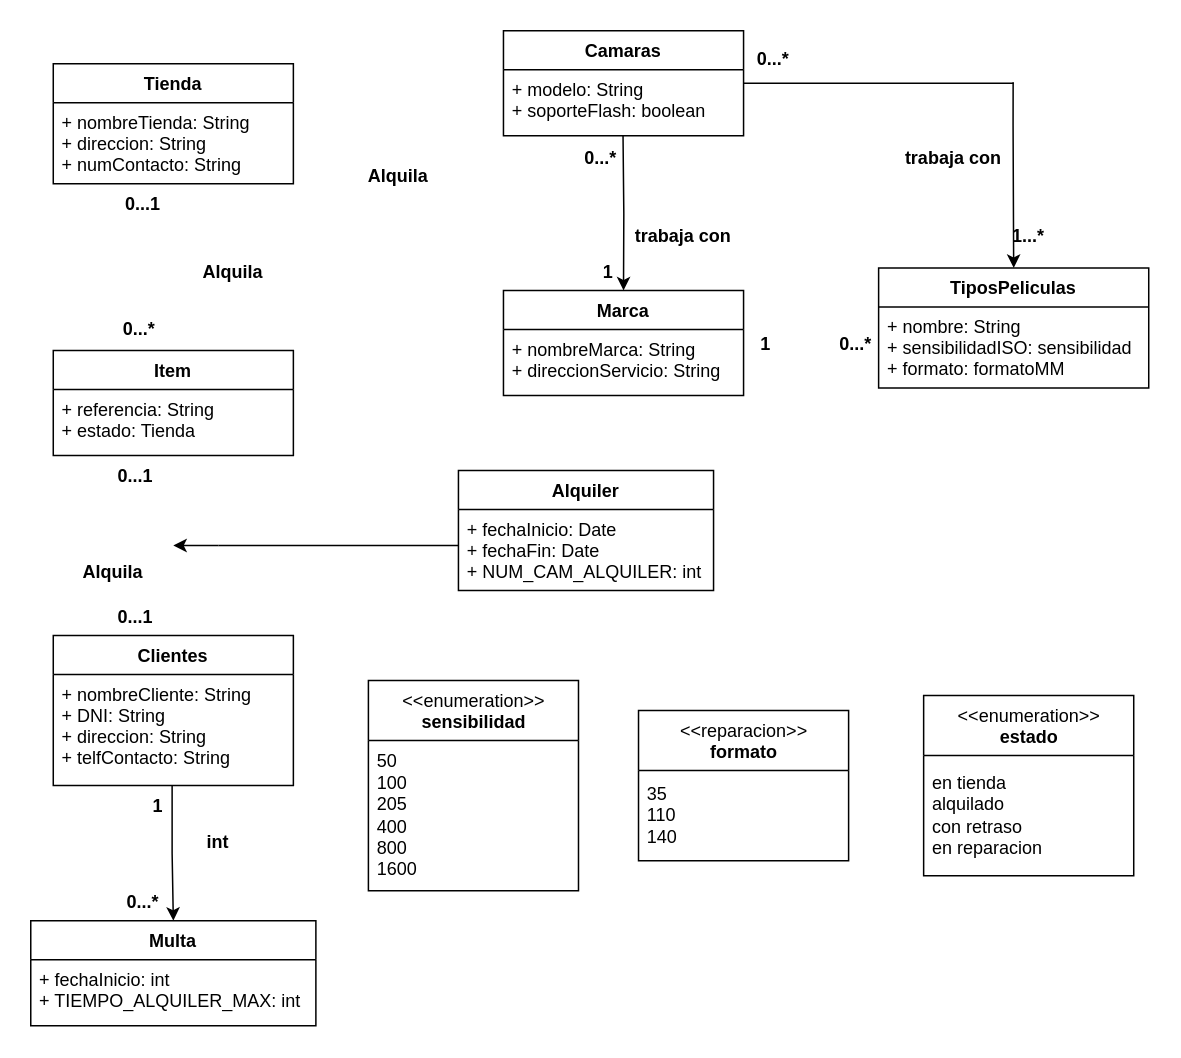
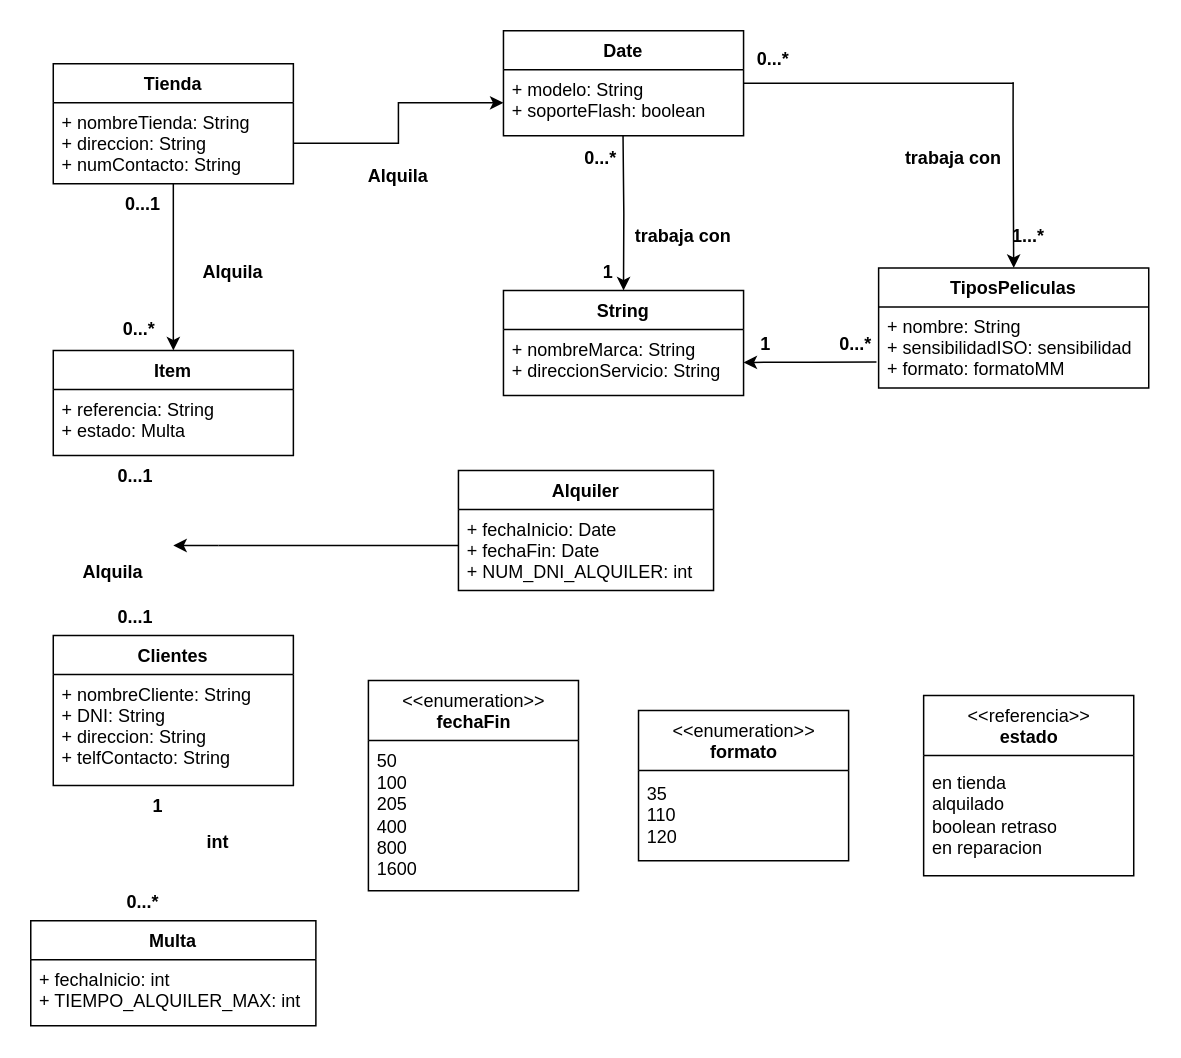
(623, 51) -> (623, 51)
none -> (398, 127)
none -> (173, 263)
(623, 311) -> (623, 311)
none -> (815, 362)
(151, 410) -> (151, 410)
(551, 530) -> (551, 530)
(474, 712) -> (474, 712)
(1029, 727) -> (1029, 727)
(744, 742) -> (744, 742)
(662, 815) -> (662, 815)
(993, 815) -> (1003, 815)
(172, 849) -> none
